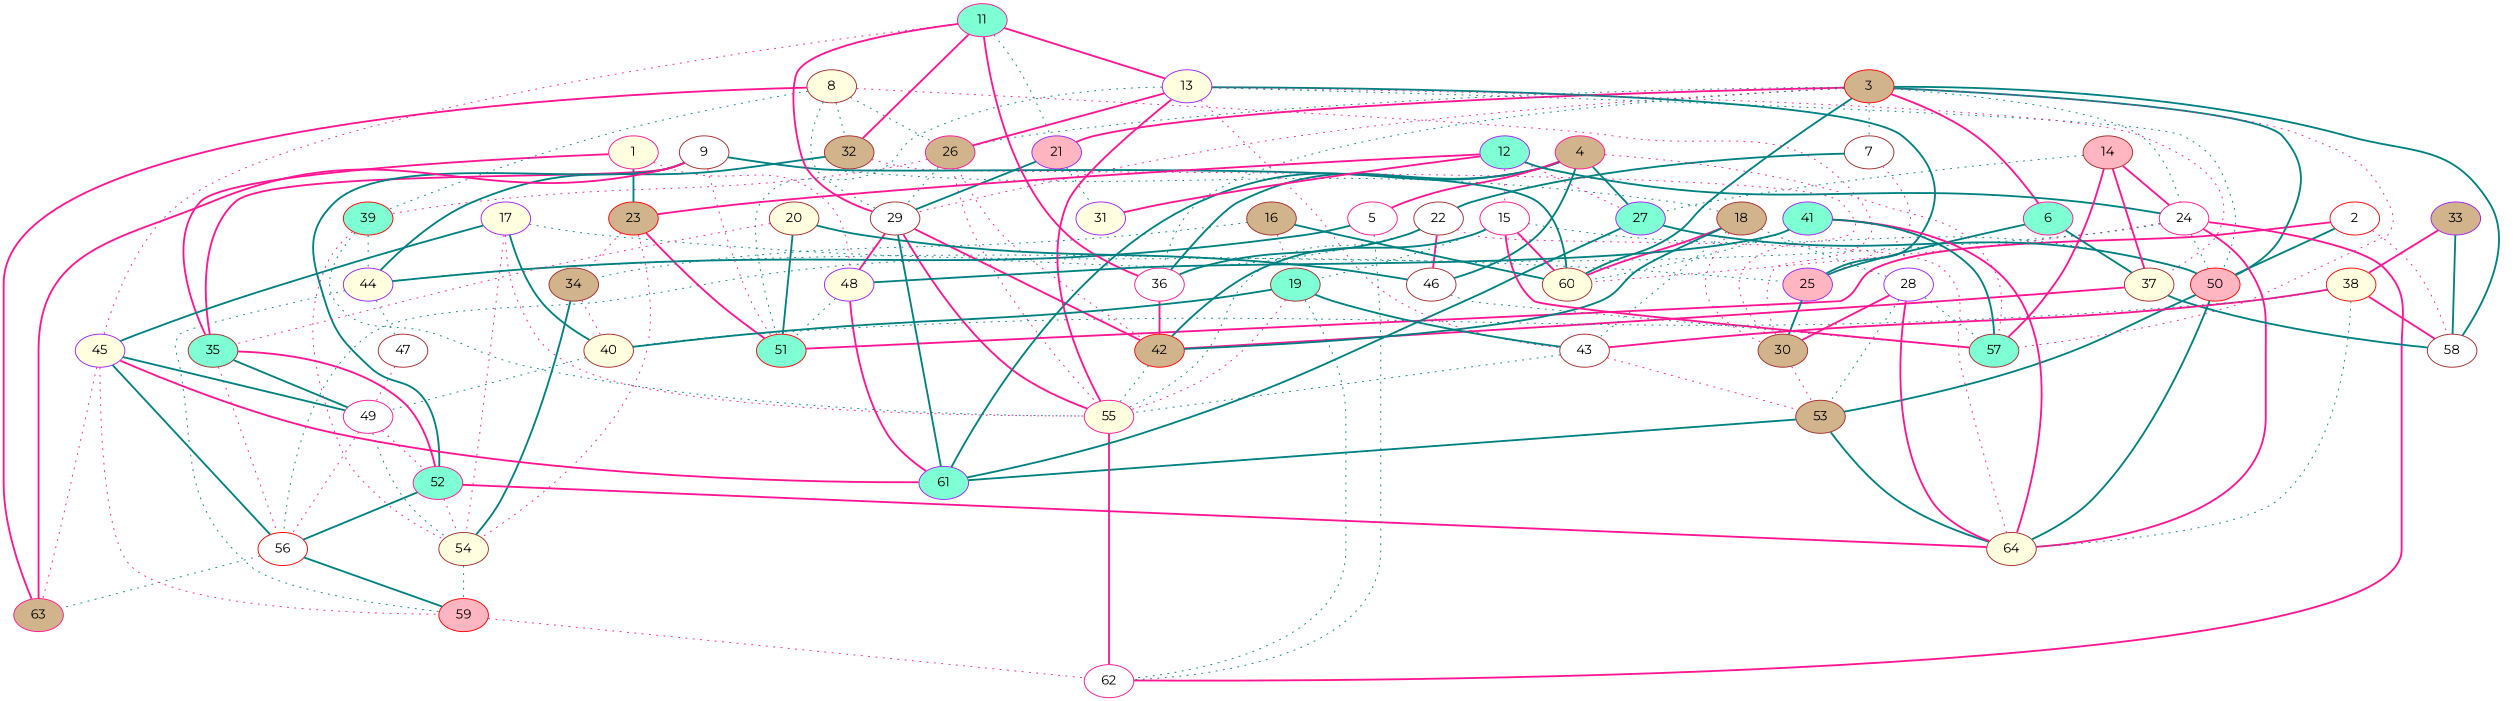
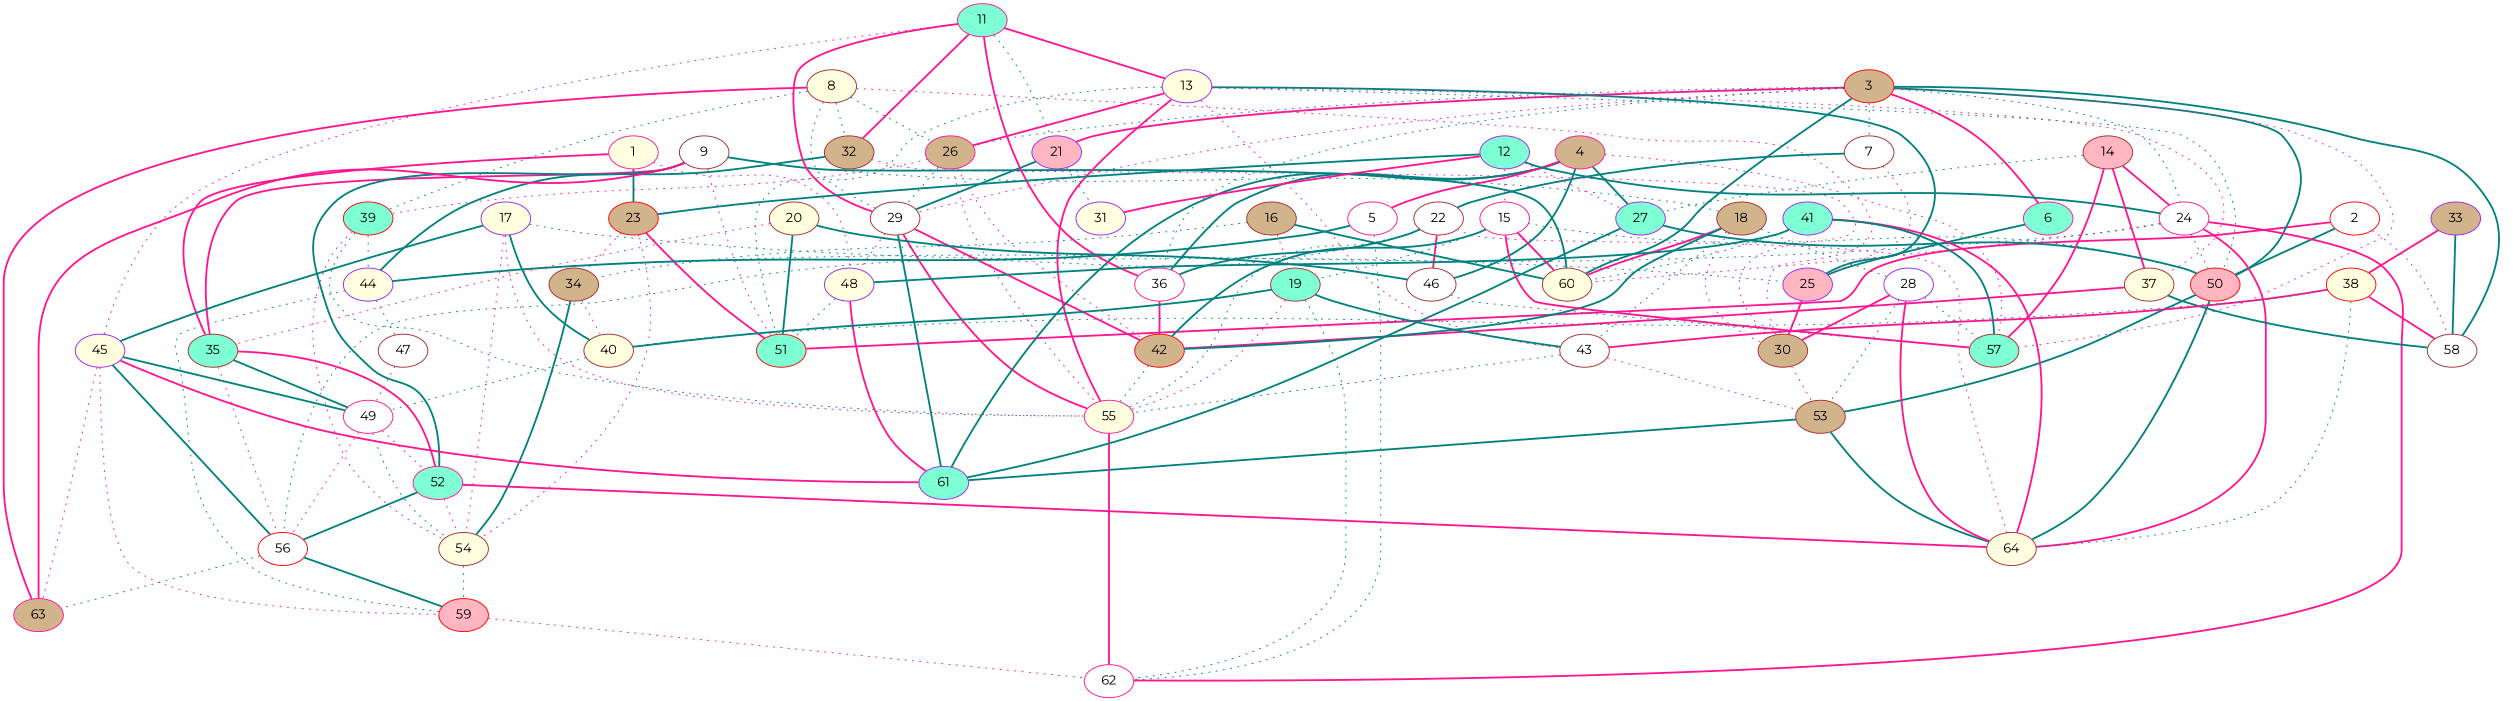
(945, 187) -> (945, 187)
(872, 252) -> (872, 252)
(2109, 258) -> none
(1795, 317) -> (1795, 317)
